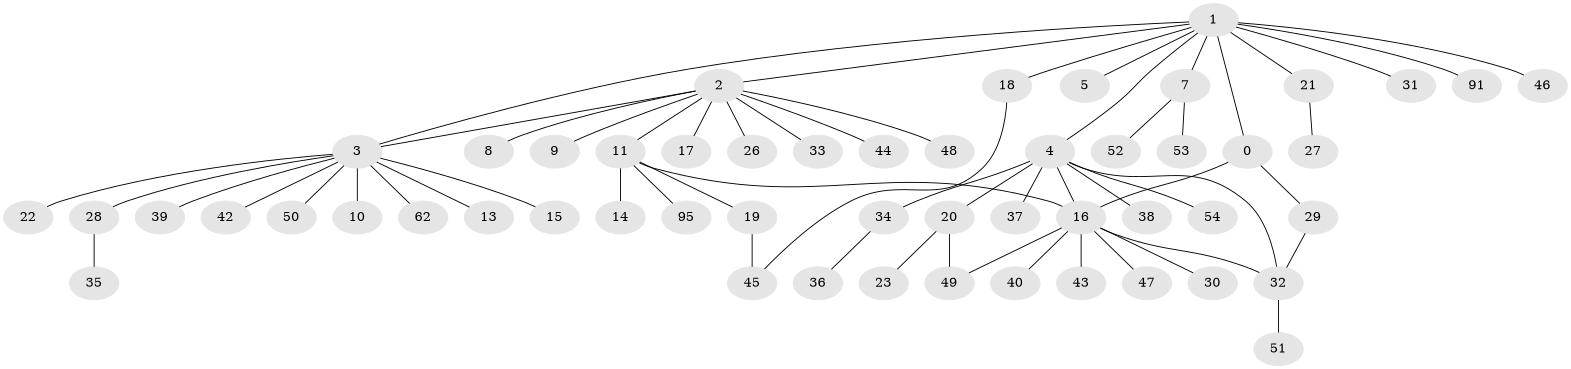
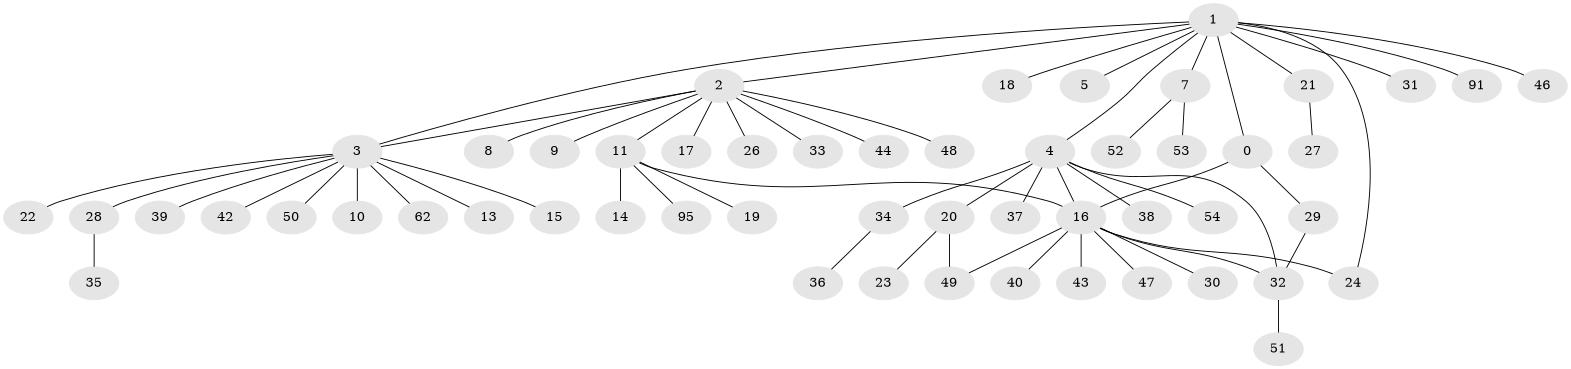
(752, 283) -> none
none -> (1353, 283)
